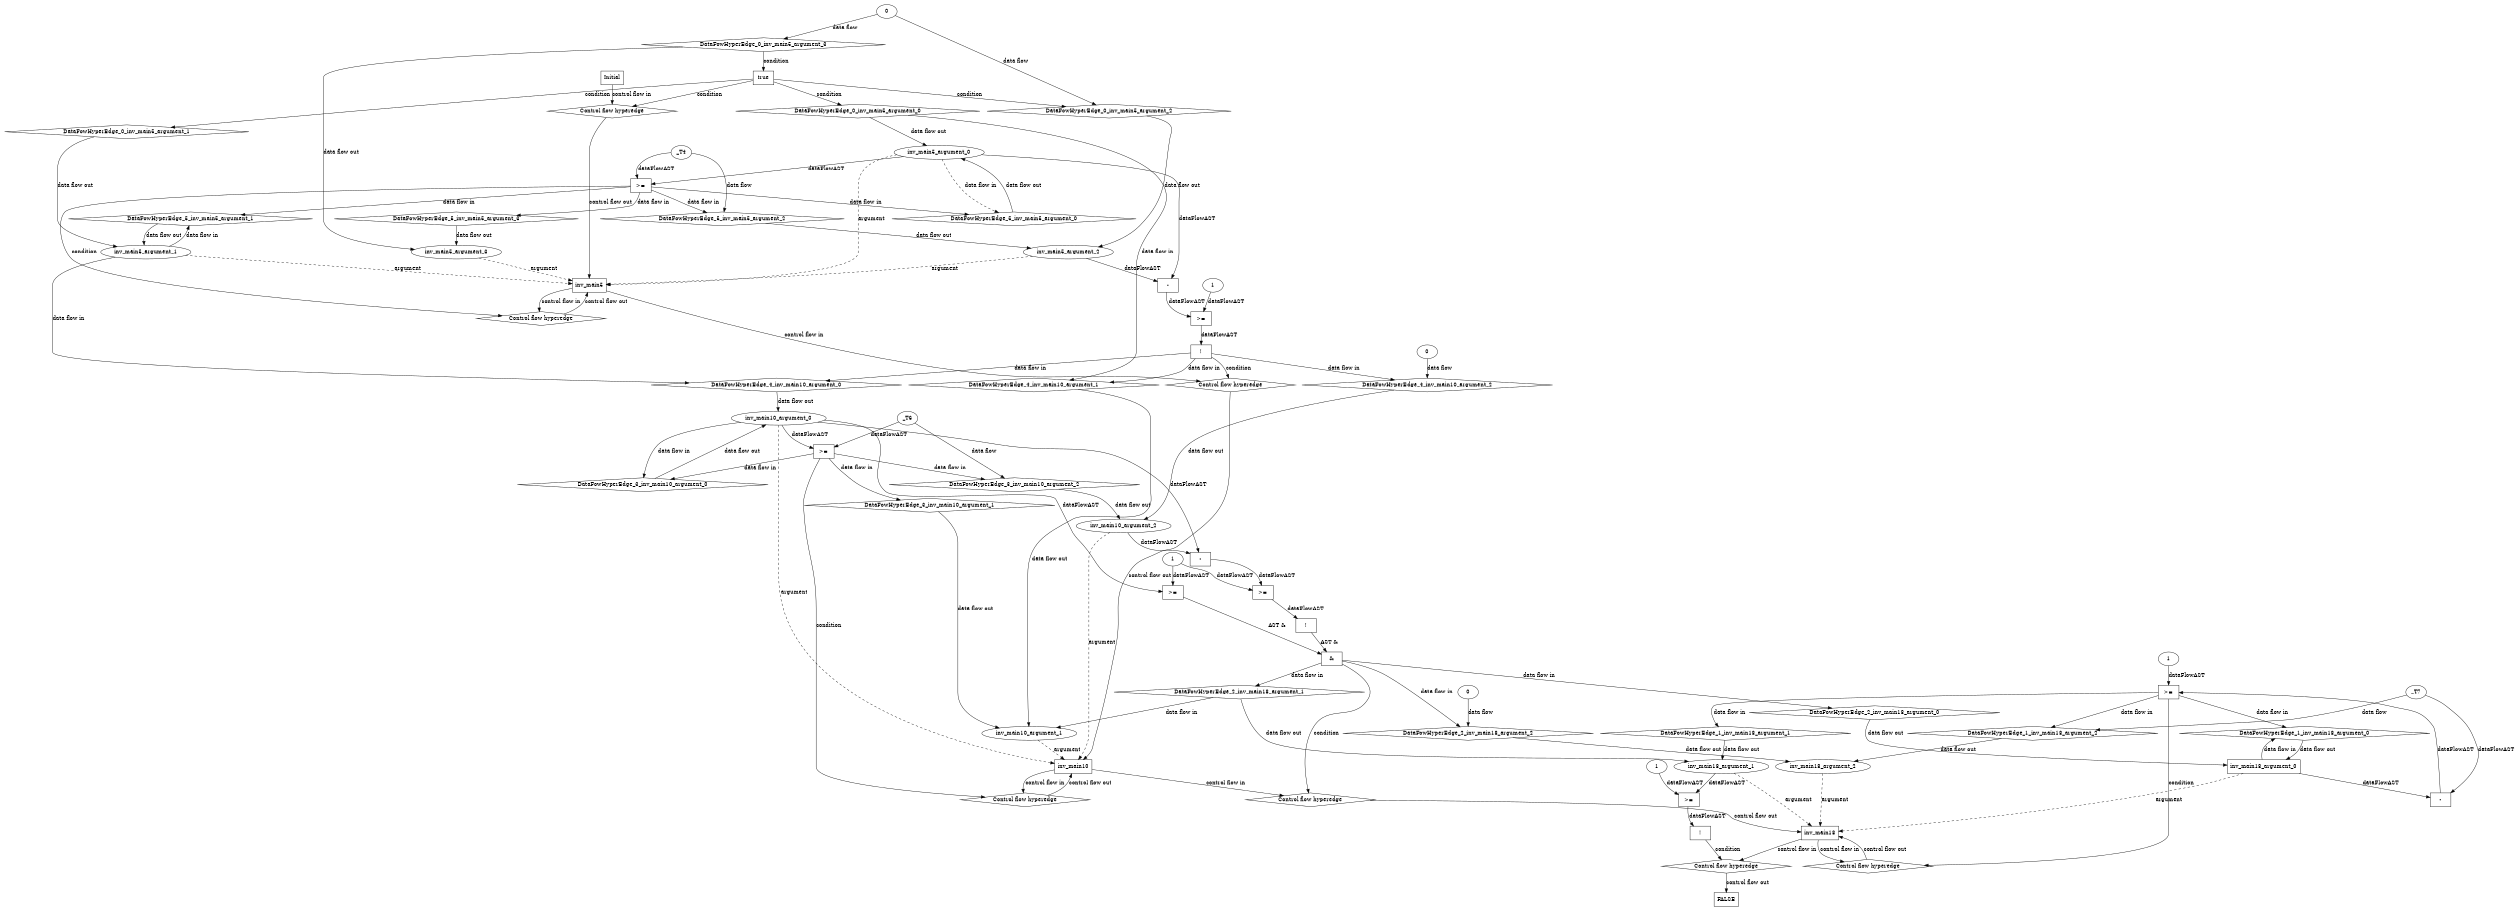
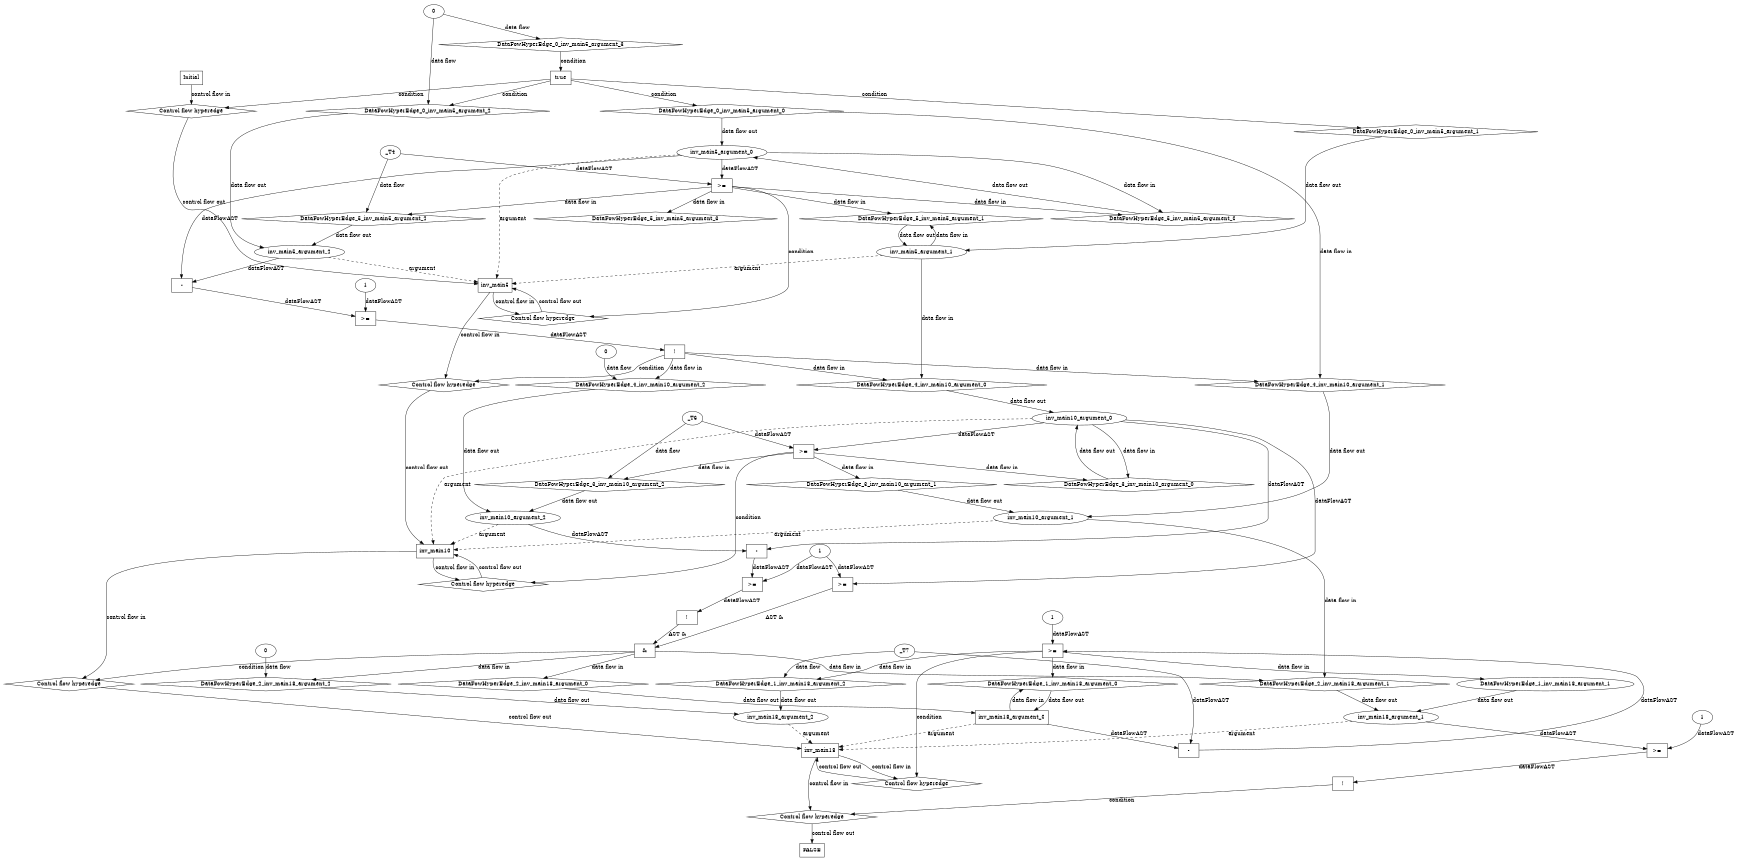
(963, 191) -> (968, 158)
(456, 252) -> none
(1137, 712) -> (1258, 540)
(1726, 733) -> (1545, 684)
